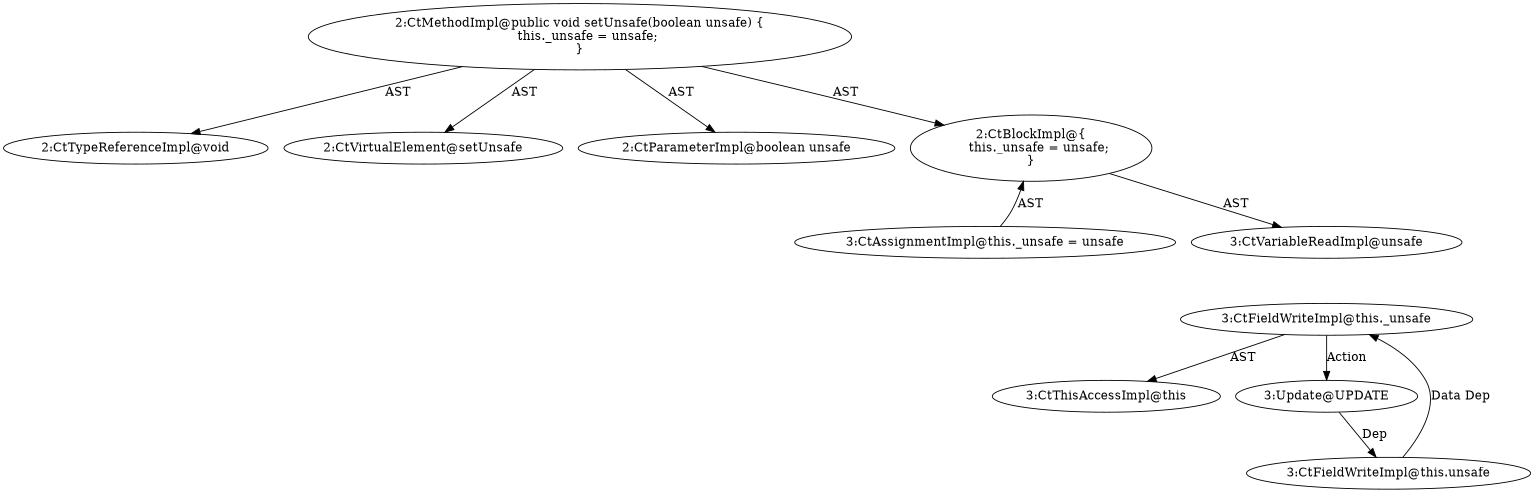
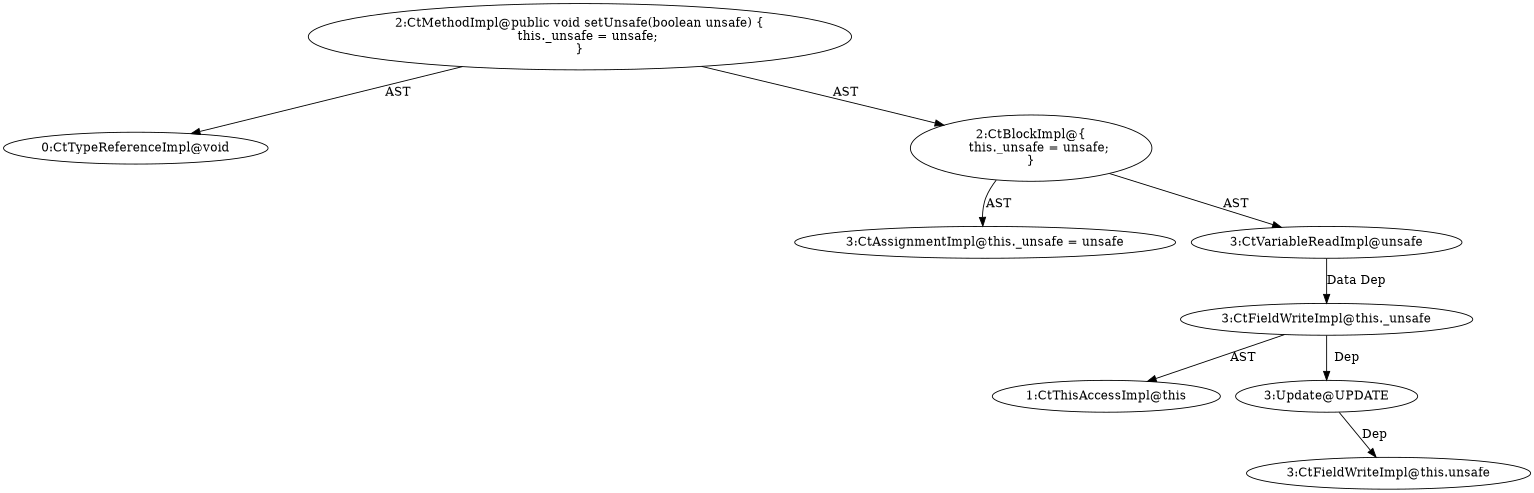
(136, 148) -> (136, 148)
(423, 148) -> none
(737, 148) -> none
(1012, 209) -> (986, 197)
(1347, 358) -> (1347, 358)
(1429, 390) -> (1327, 276)
(1106, 396) -> (1106, 396)
